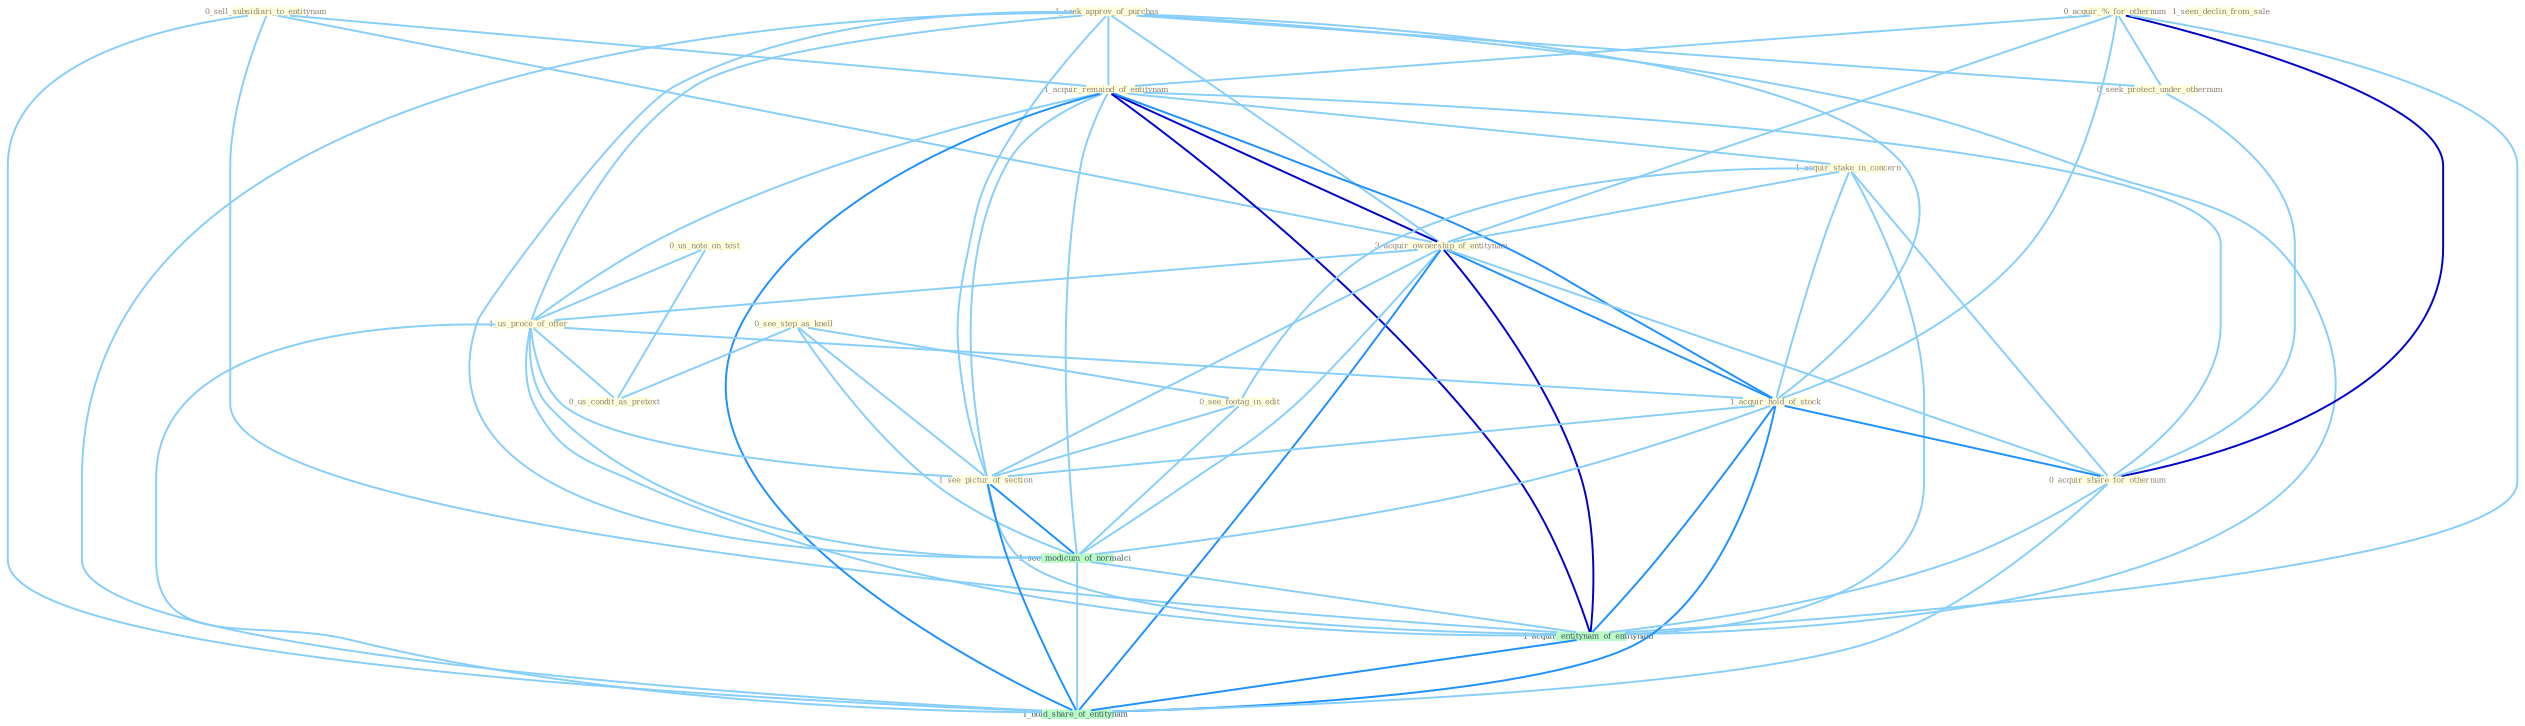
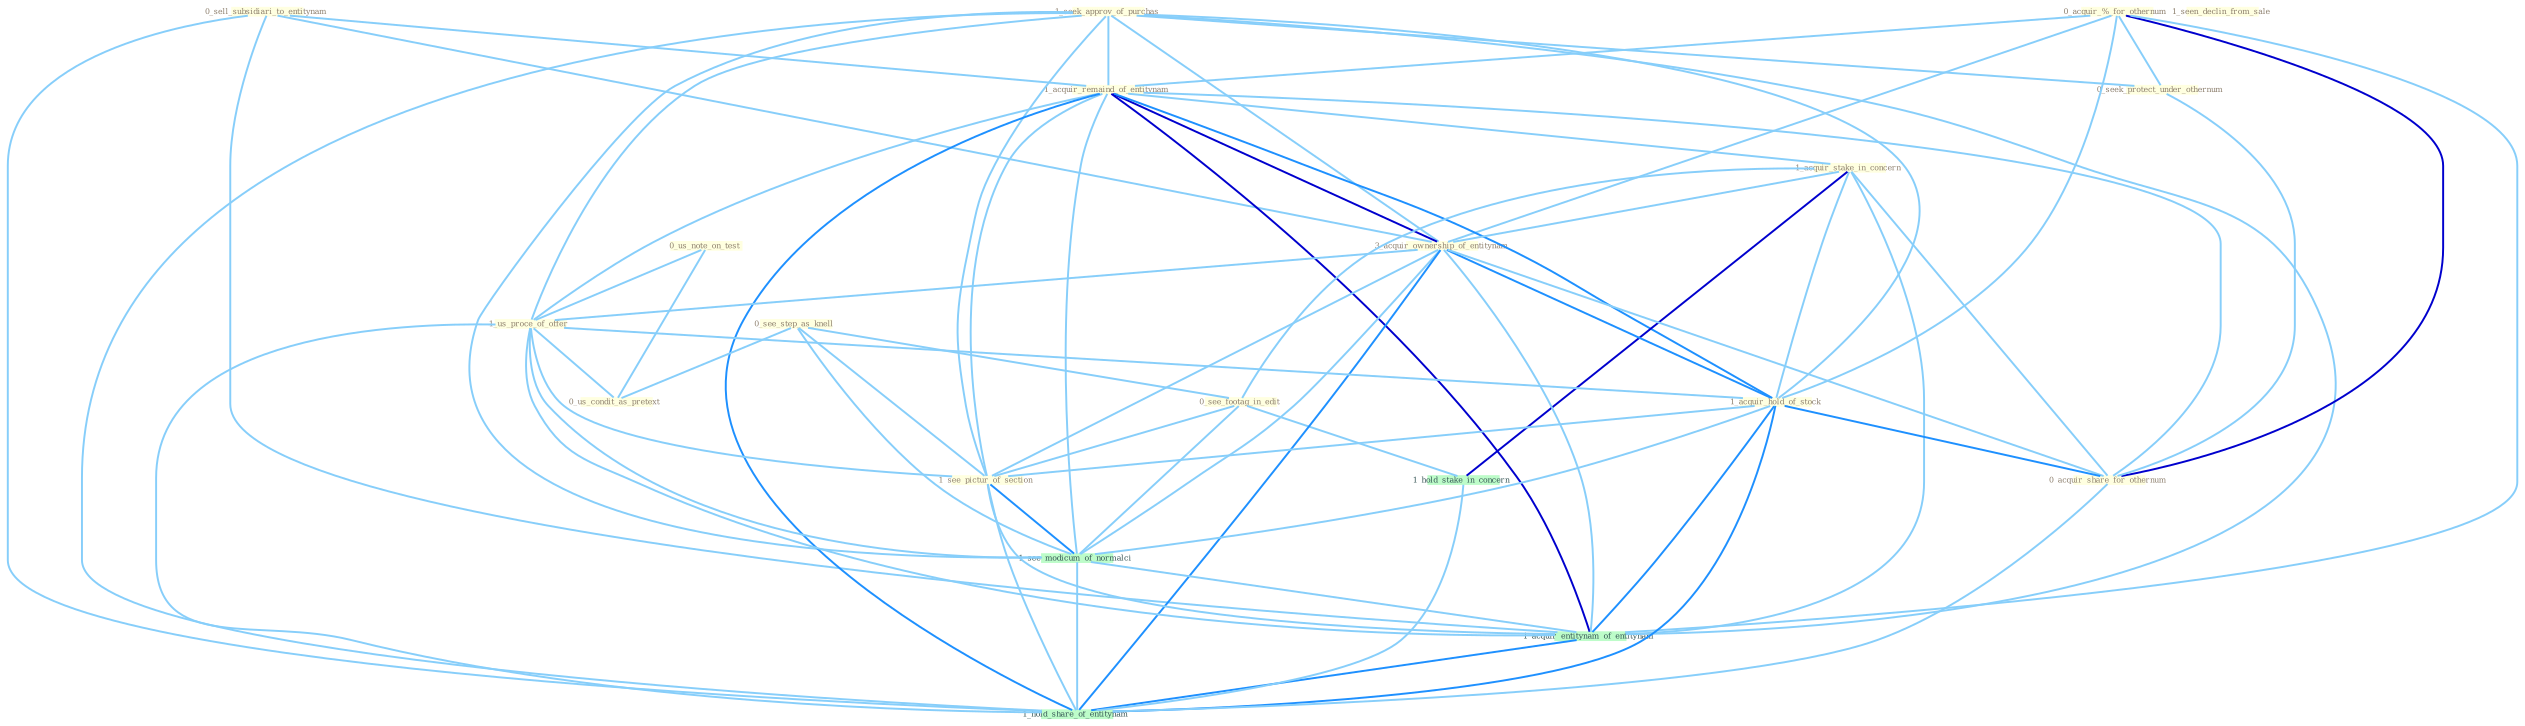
(1551, 407) -> (1569, 445)
none -> (1464, 480)
(1879, 583) -> none
(1029, 611) -> (1029, 611)
